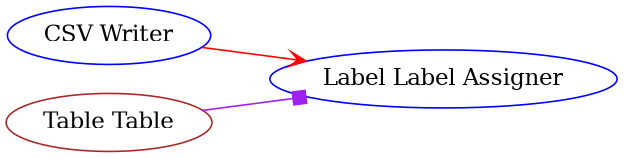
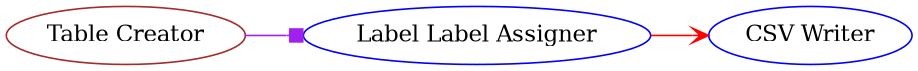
(246, 53) -> (672, 35)
(109, 122) -> (126, 35)
